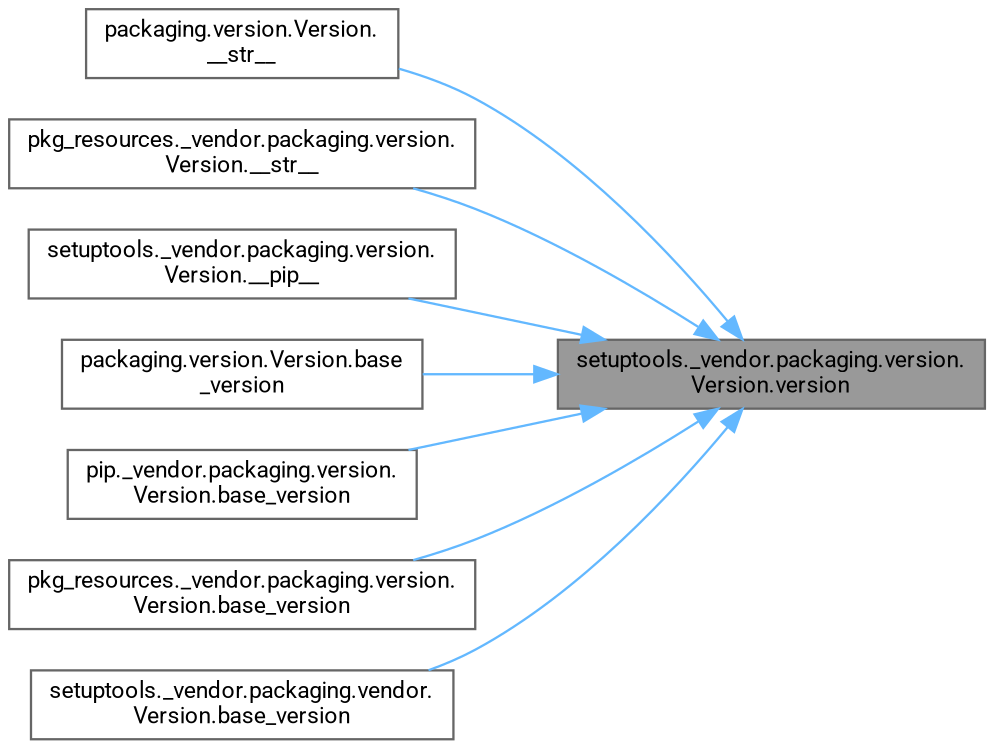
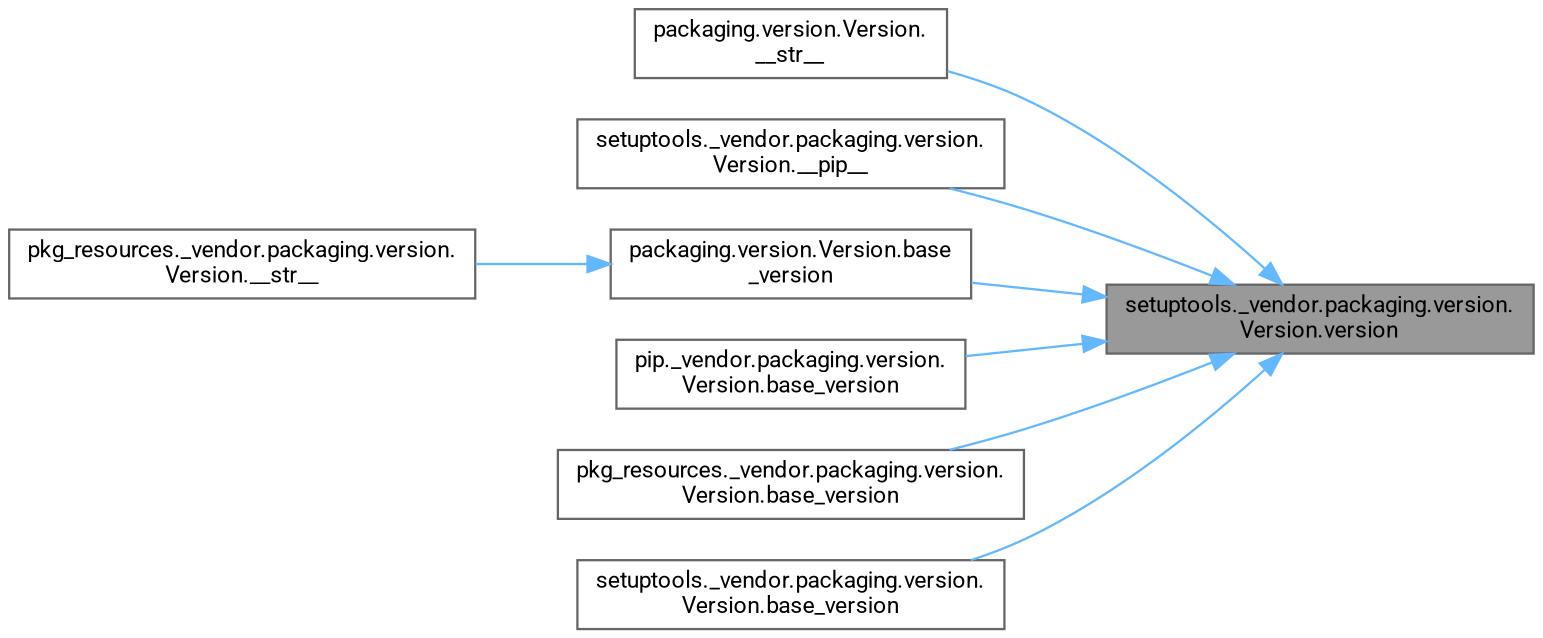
(560, 248) -> (531, 264)
(242, 705) -> (791, 595)
